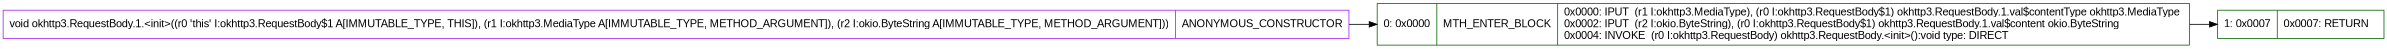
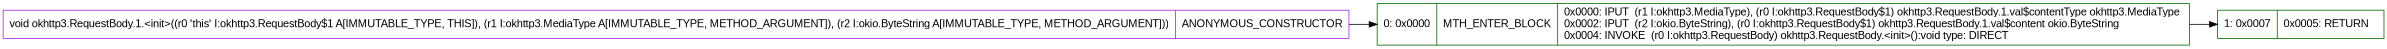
(2331, 24) -> (2331, 24)
